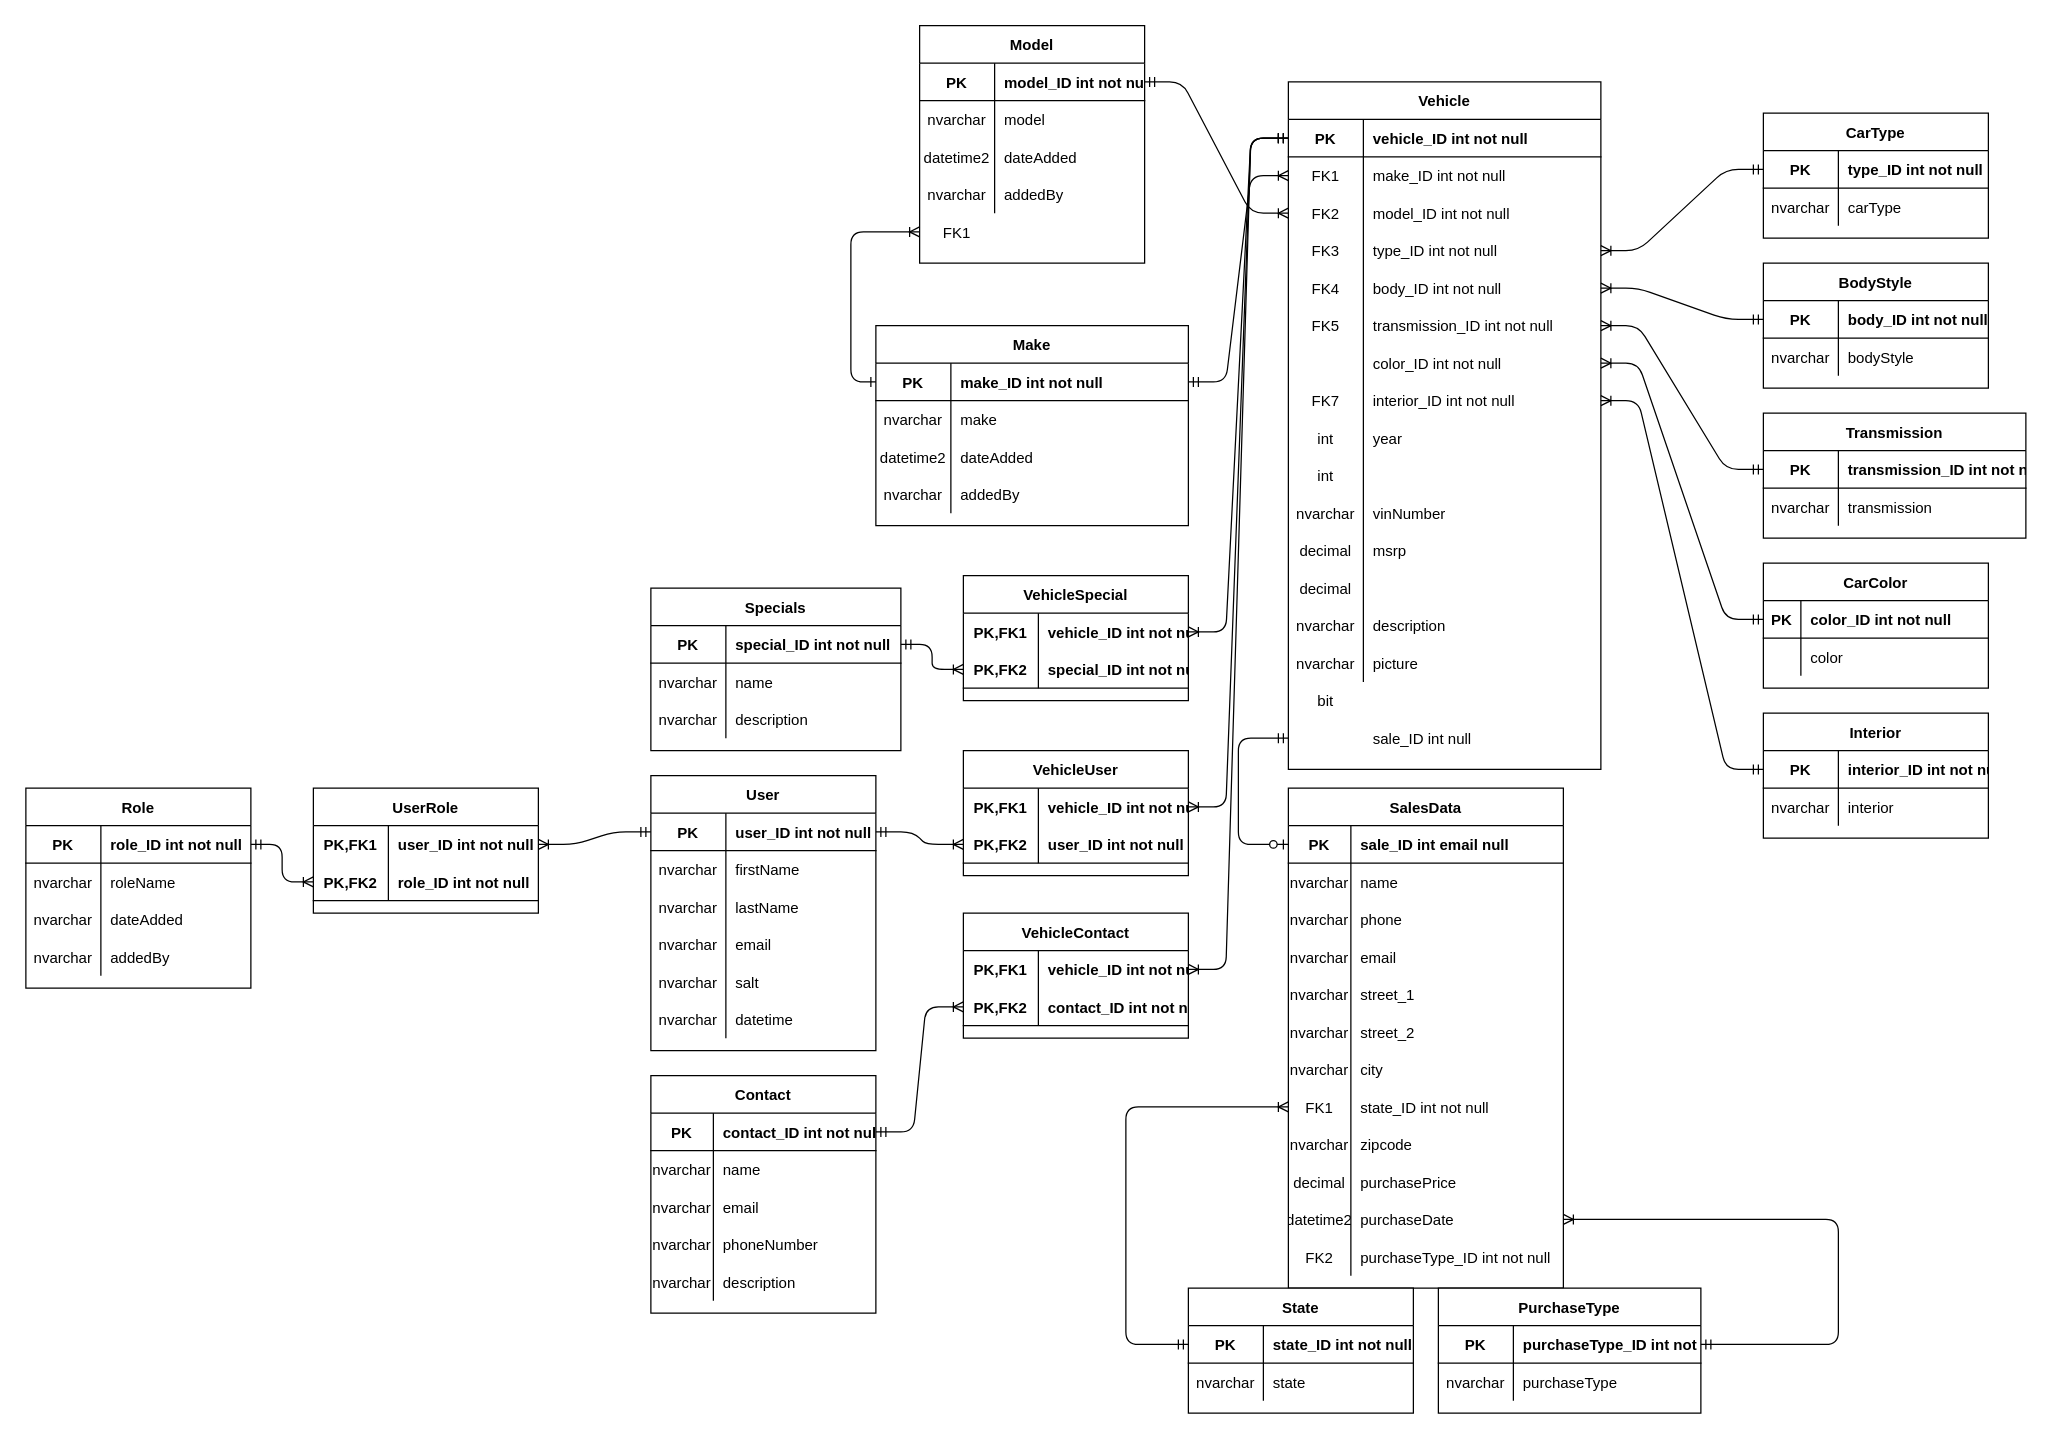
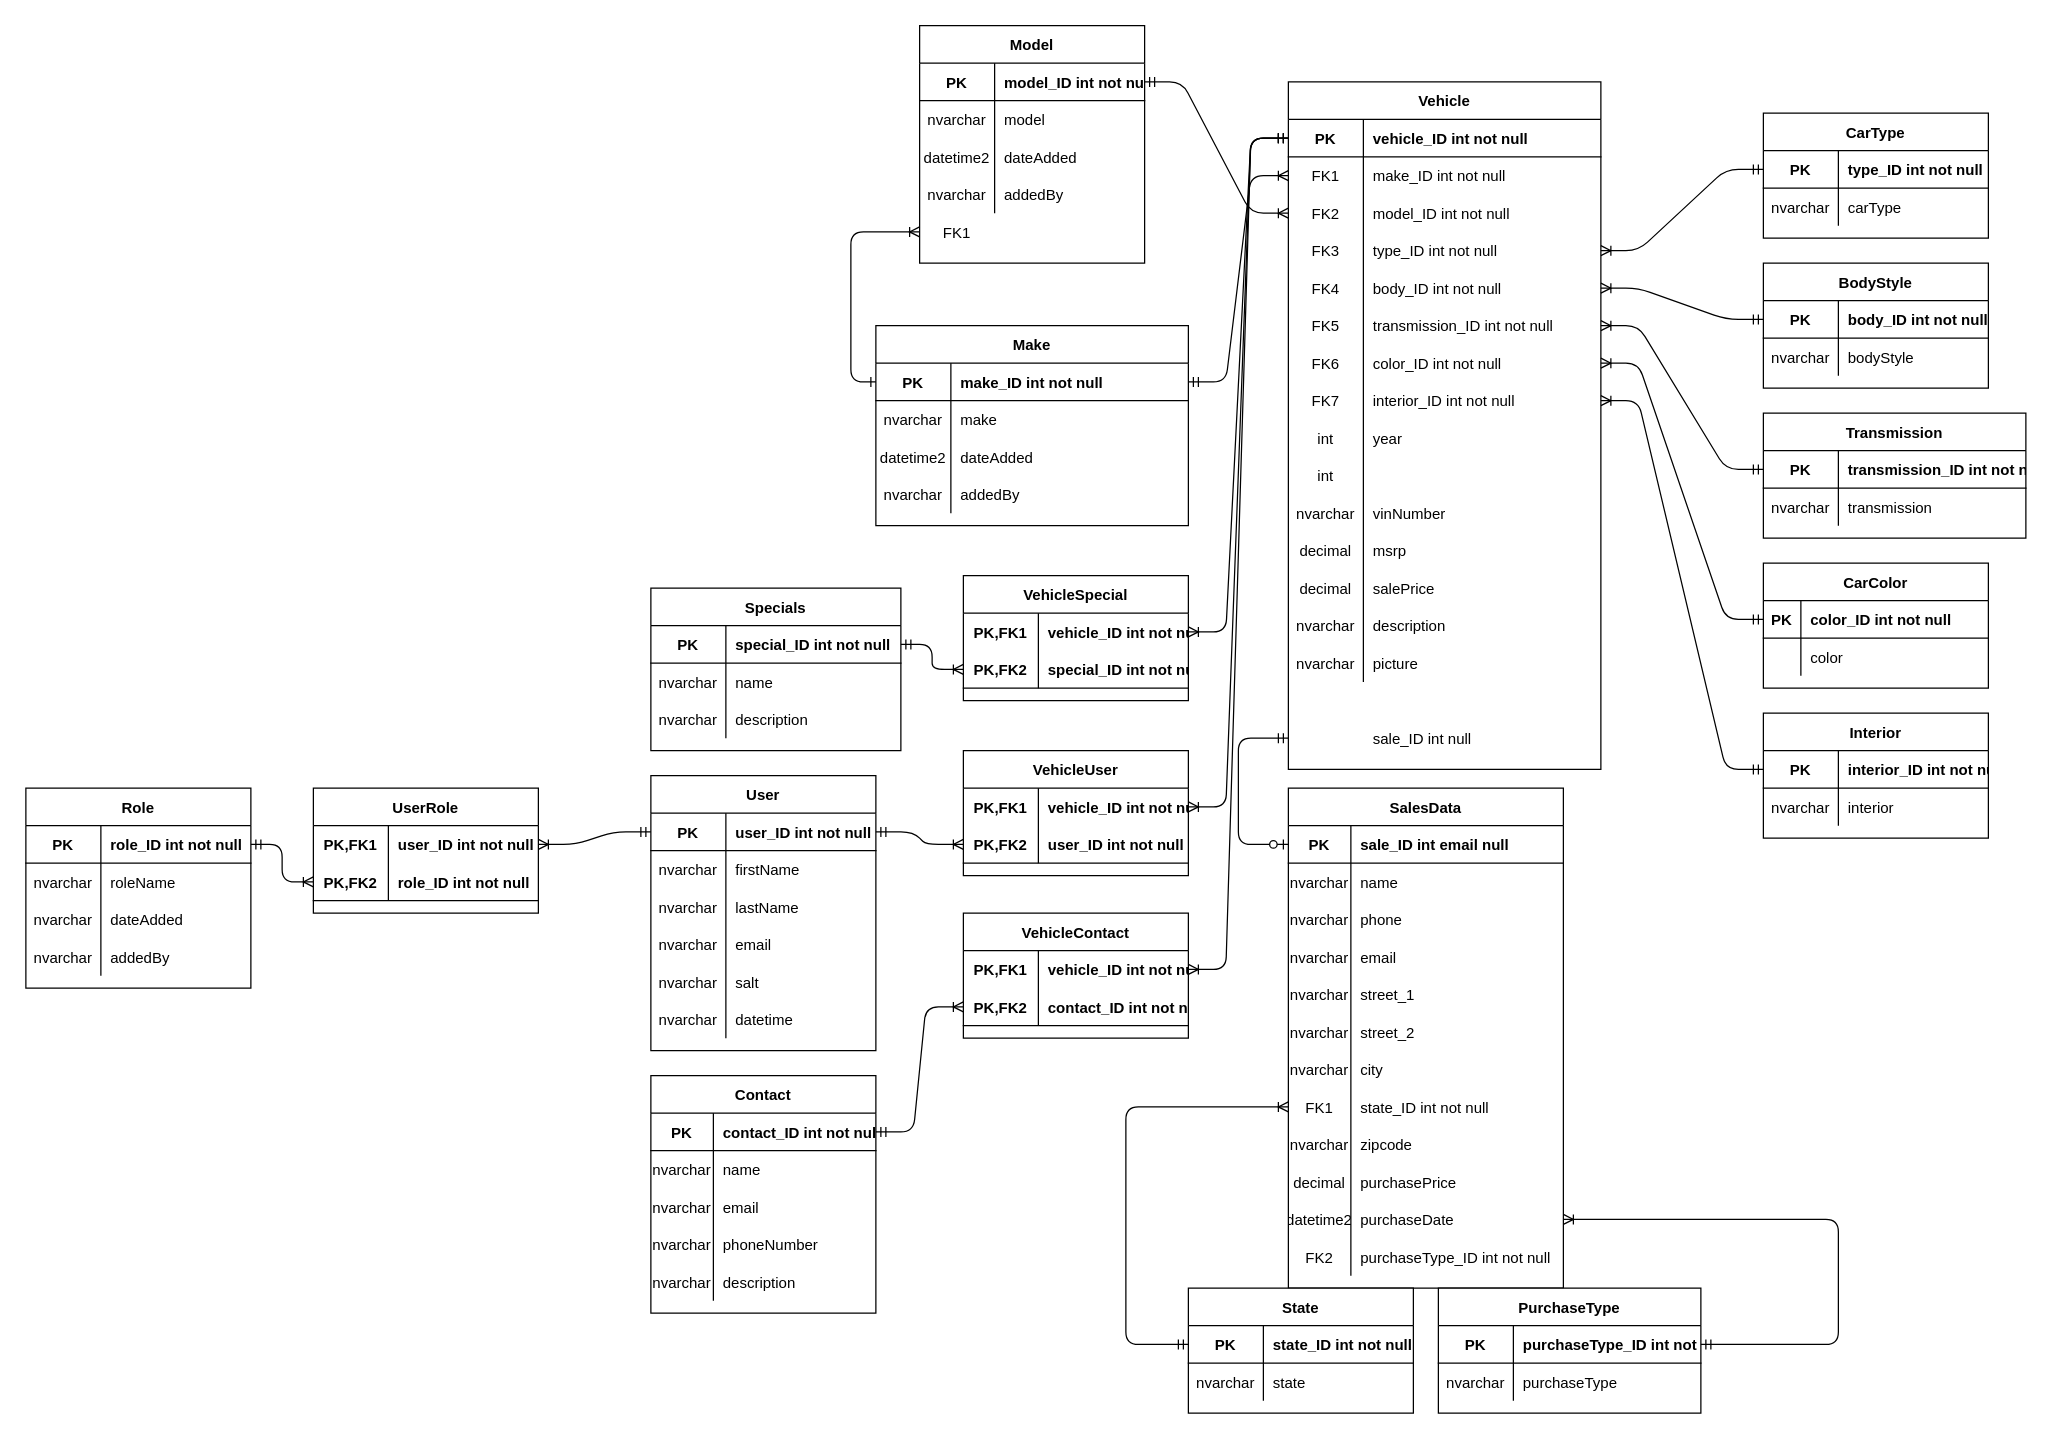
none -> (1326, 363)
none -> (1482, 588)
(1326, 701) -> none
